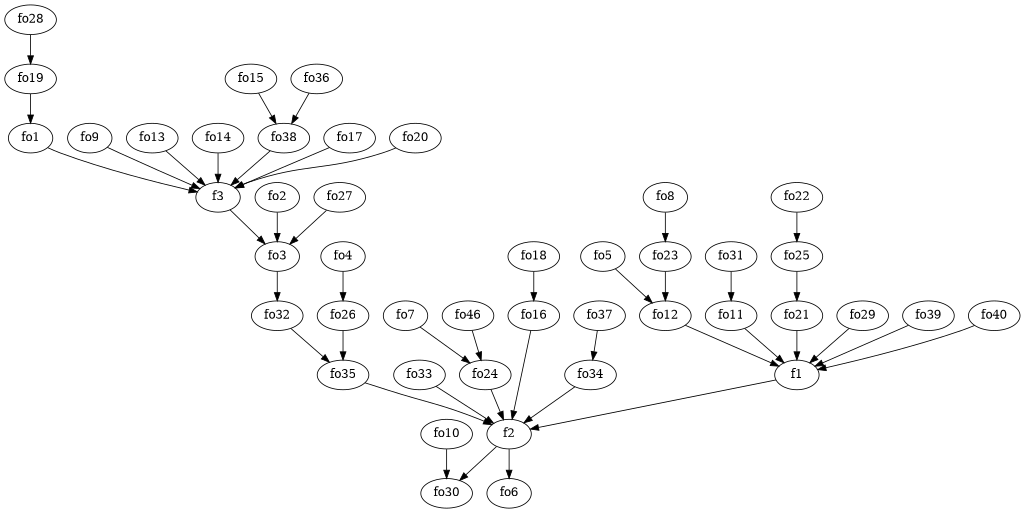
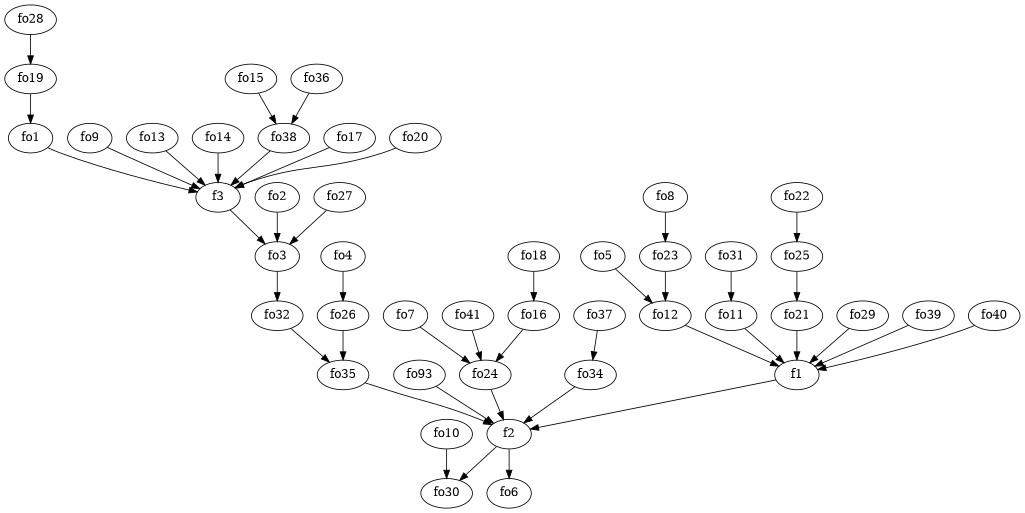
(468, 316) -> (468, 316)
(522, 371) -> (512, 342)
(419, 375) -> (419, 375)
